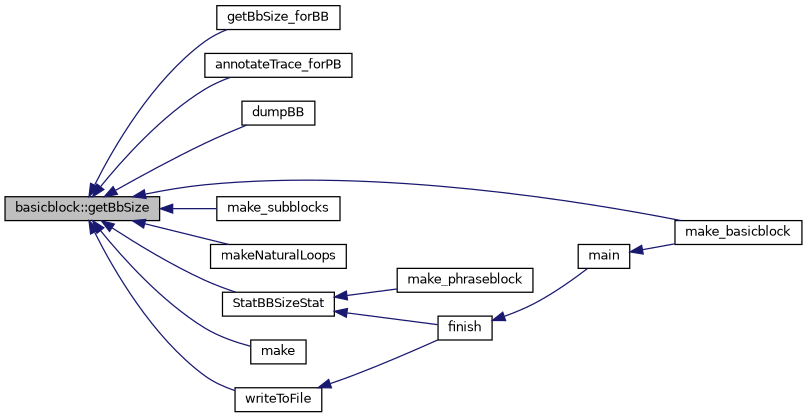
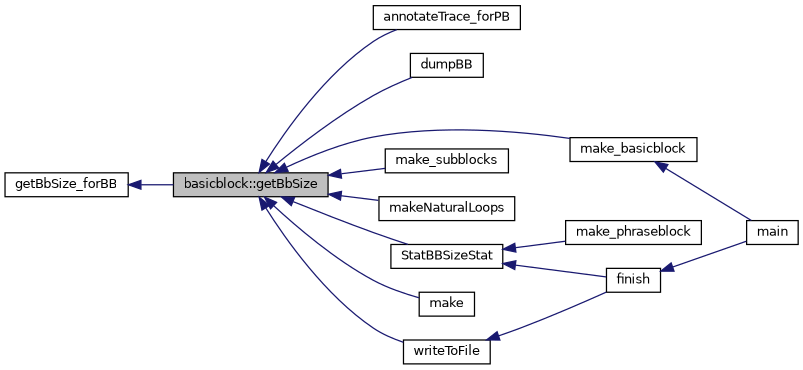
(150, 97) -> (157, 185)
(659, 247) -> (709, 194)
